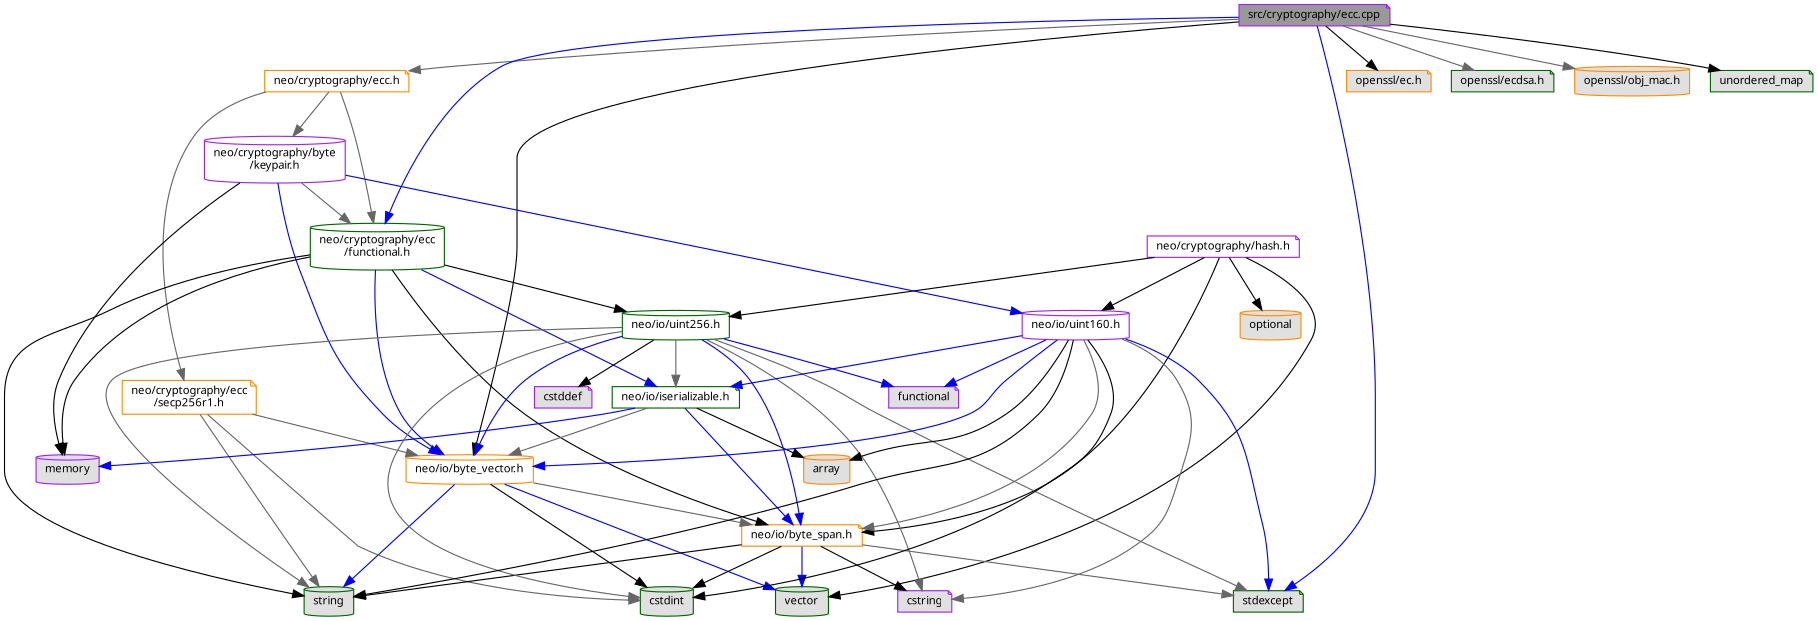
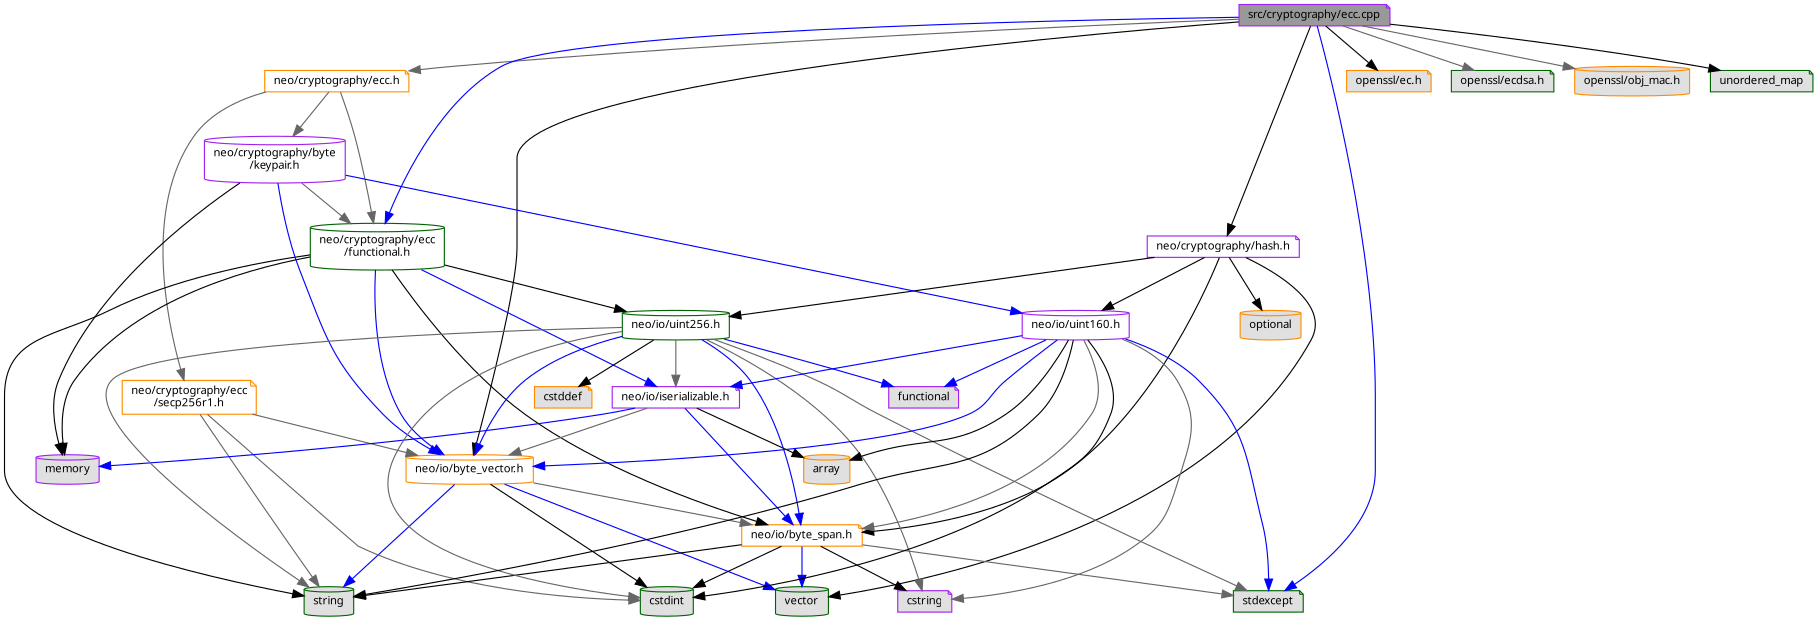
none -> (1271, 126)
(563, 397) -> (563, 397)
(676, 397) -> (676, 397)
